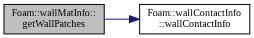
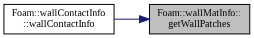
(117, 19) -> (127, 19)
